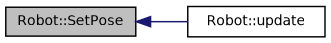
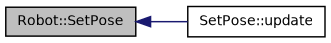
(256, 22) -> (256, 22)
